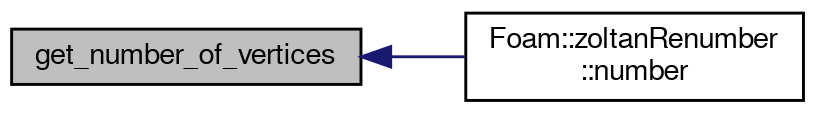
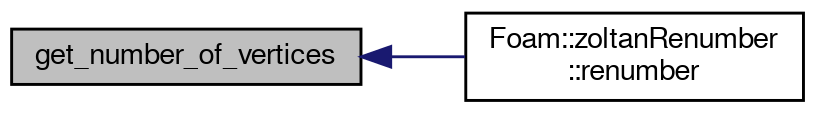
(635, 57) -> (635, 57)
